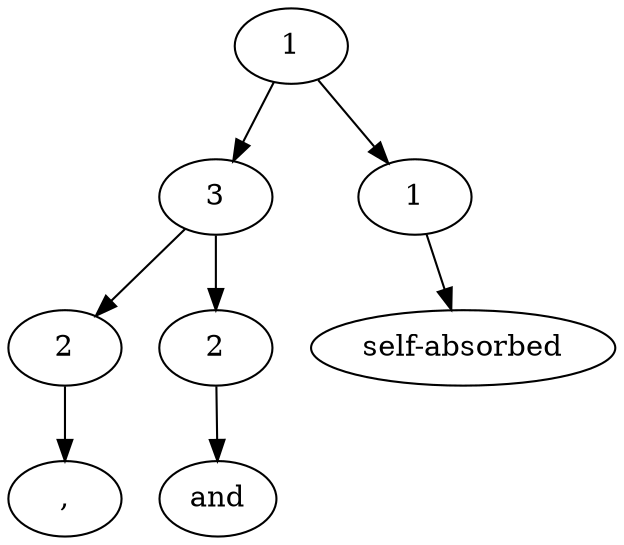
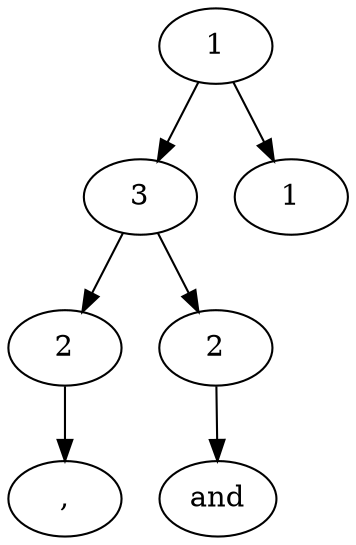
(463, 348) -> none
